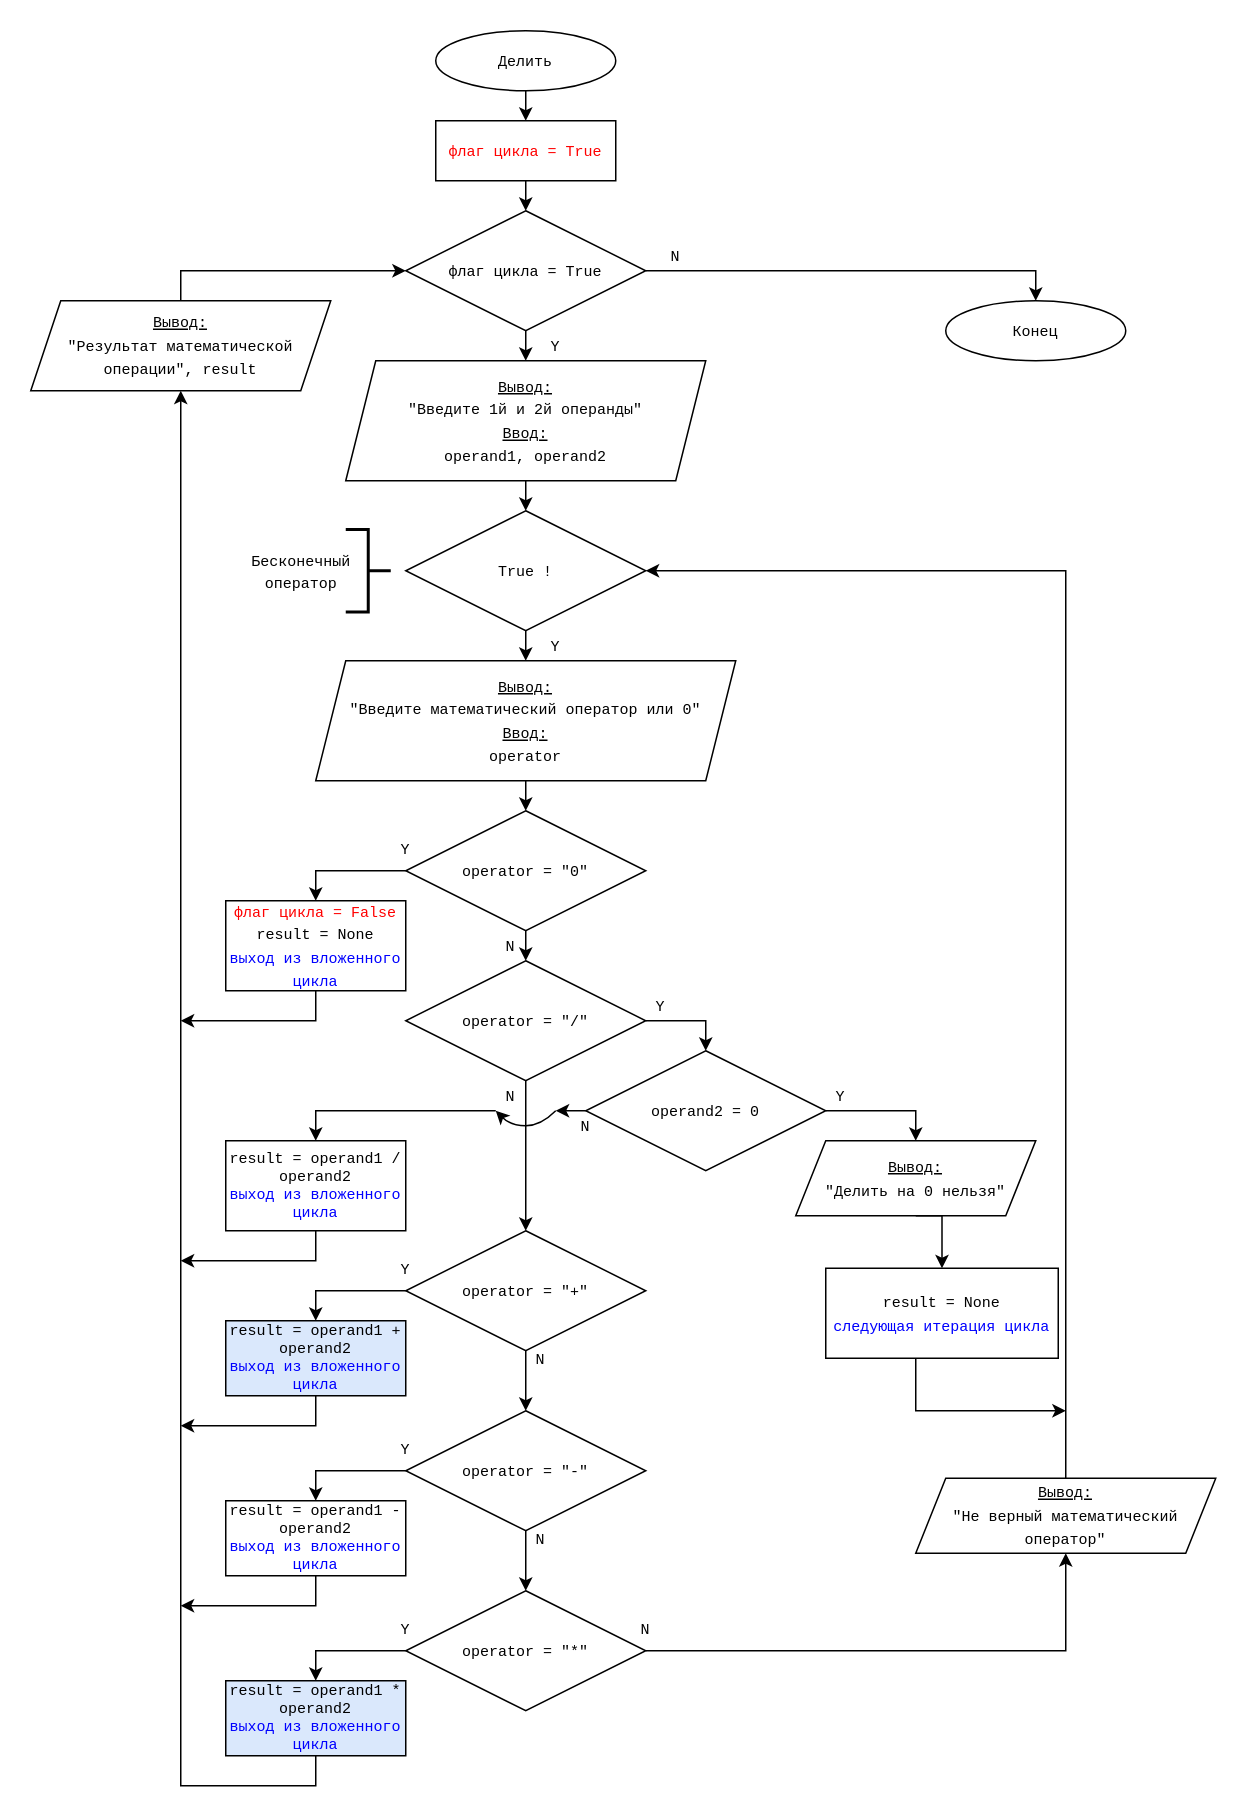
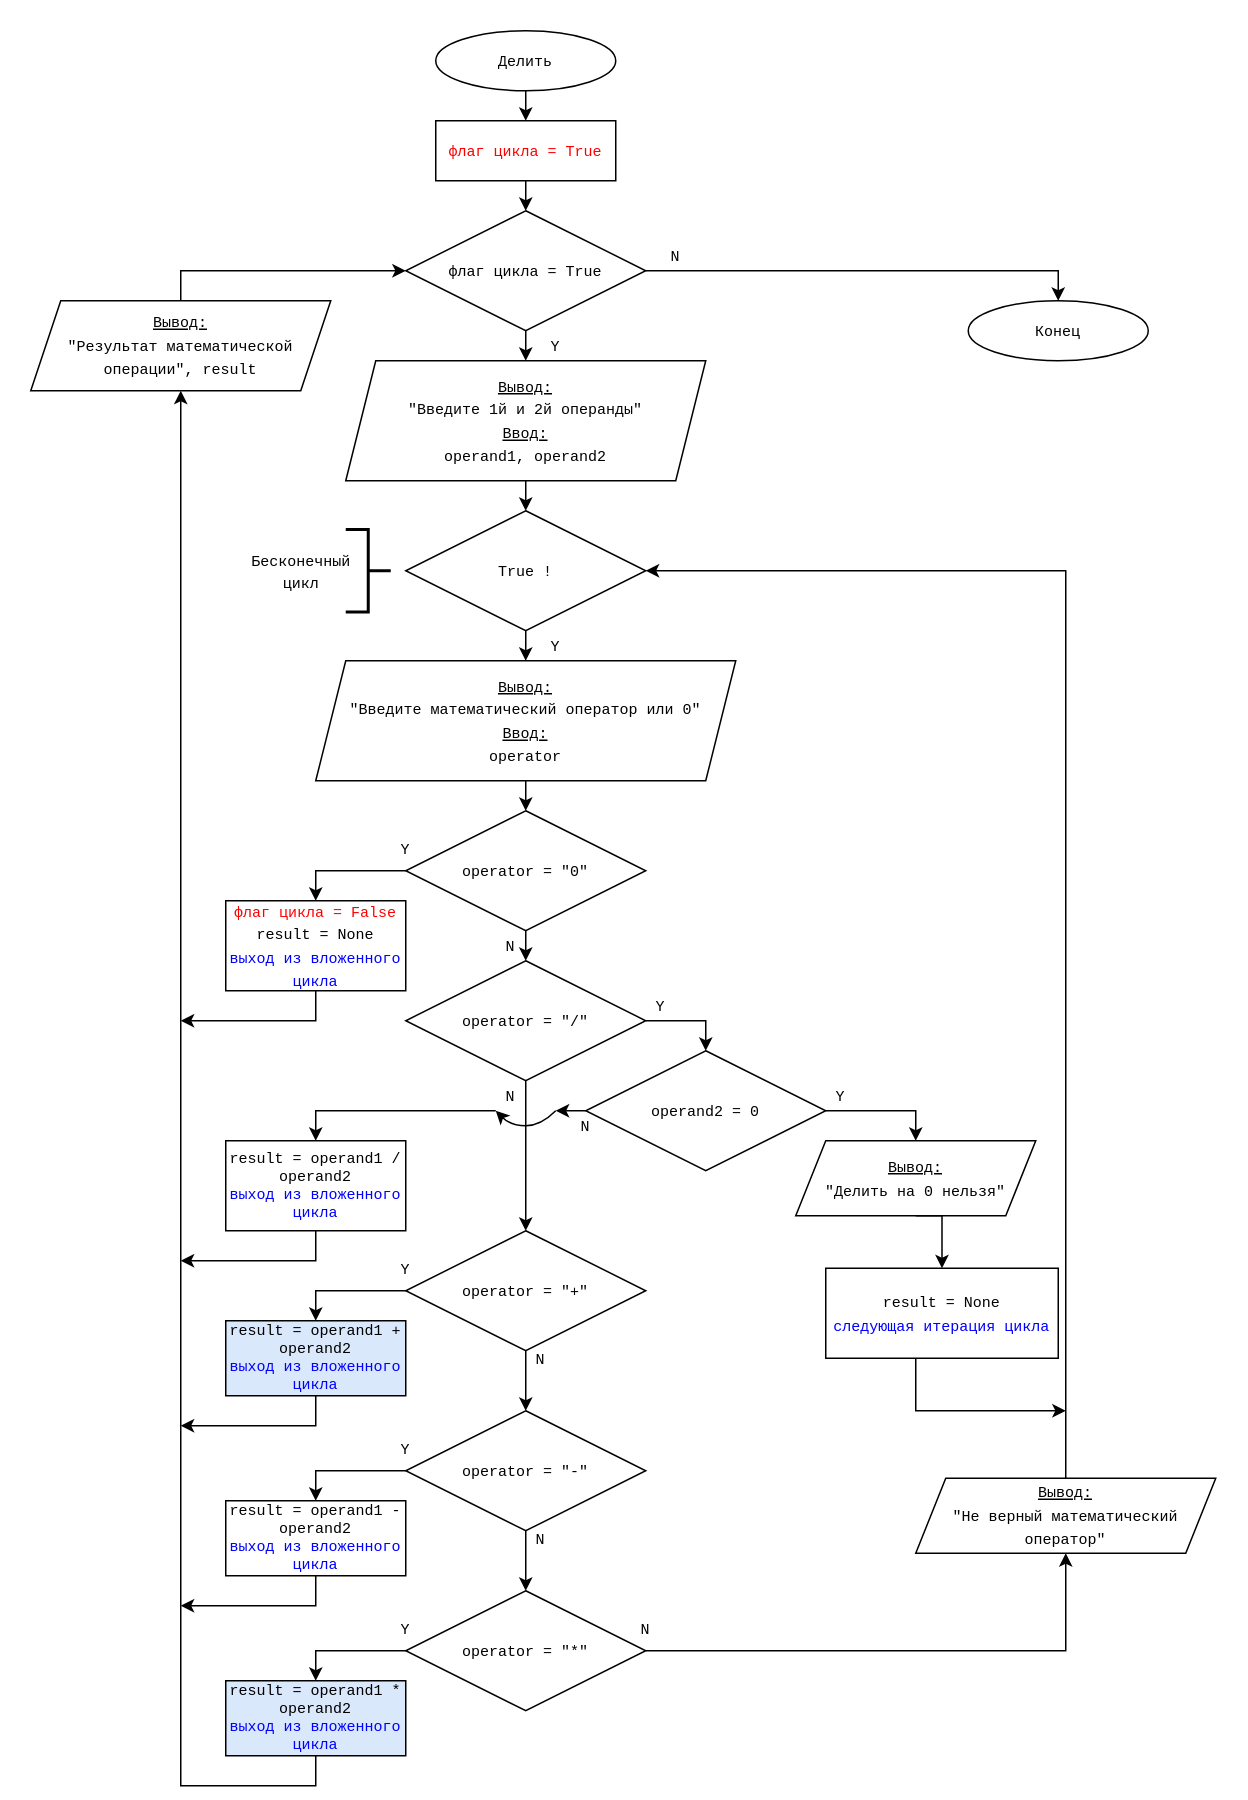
(1036, 331) -> (1058, 331)
(302, 571) -> (302, 571)
